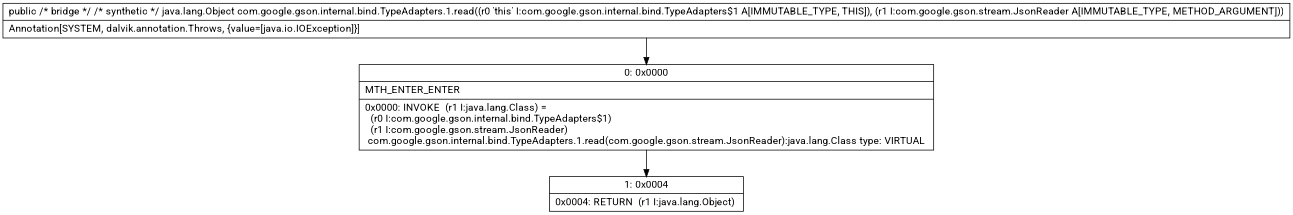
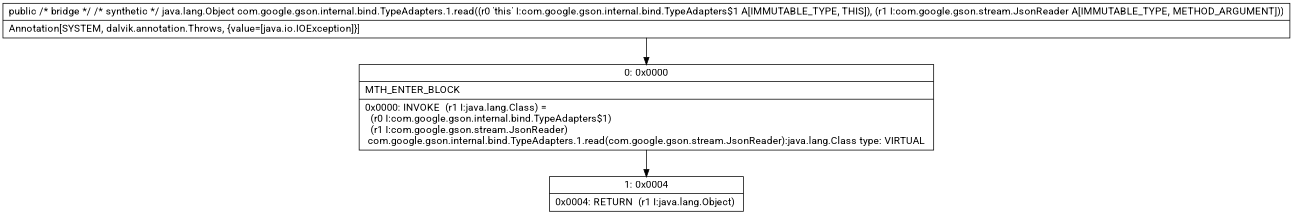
(413, 90) -> (413, 90)
